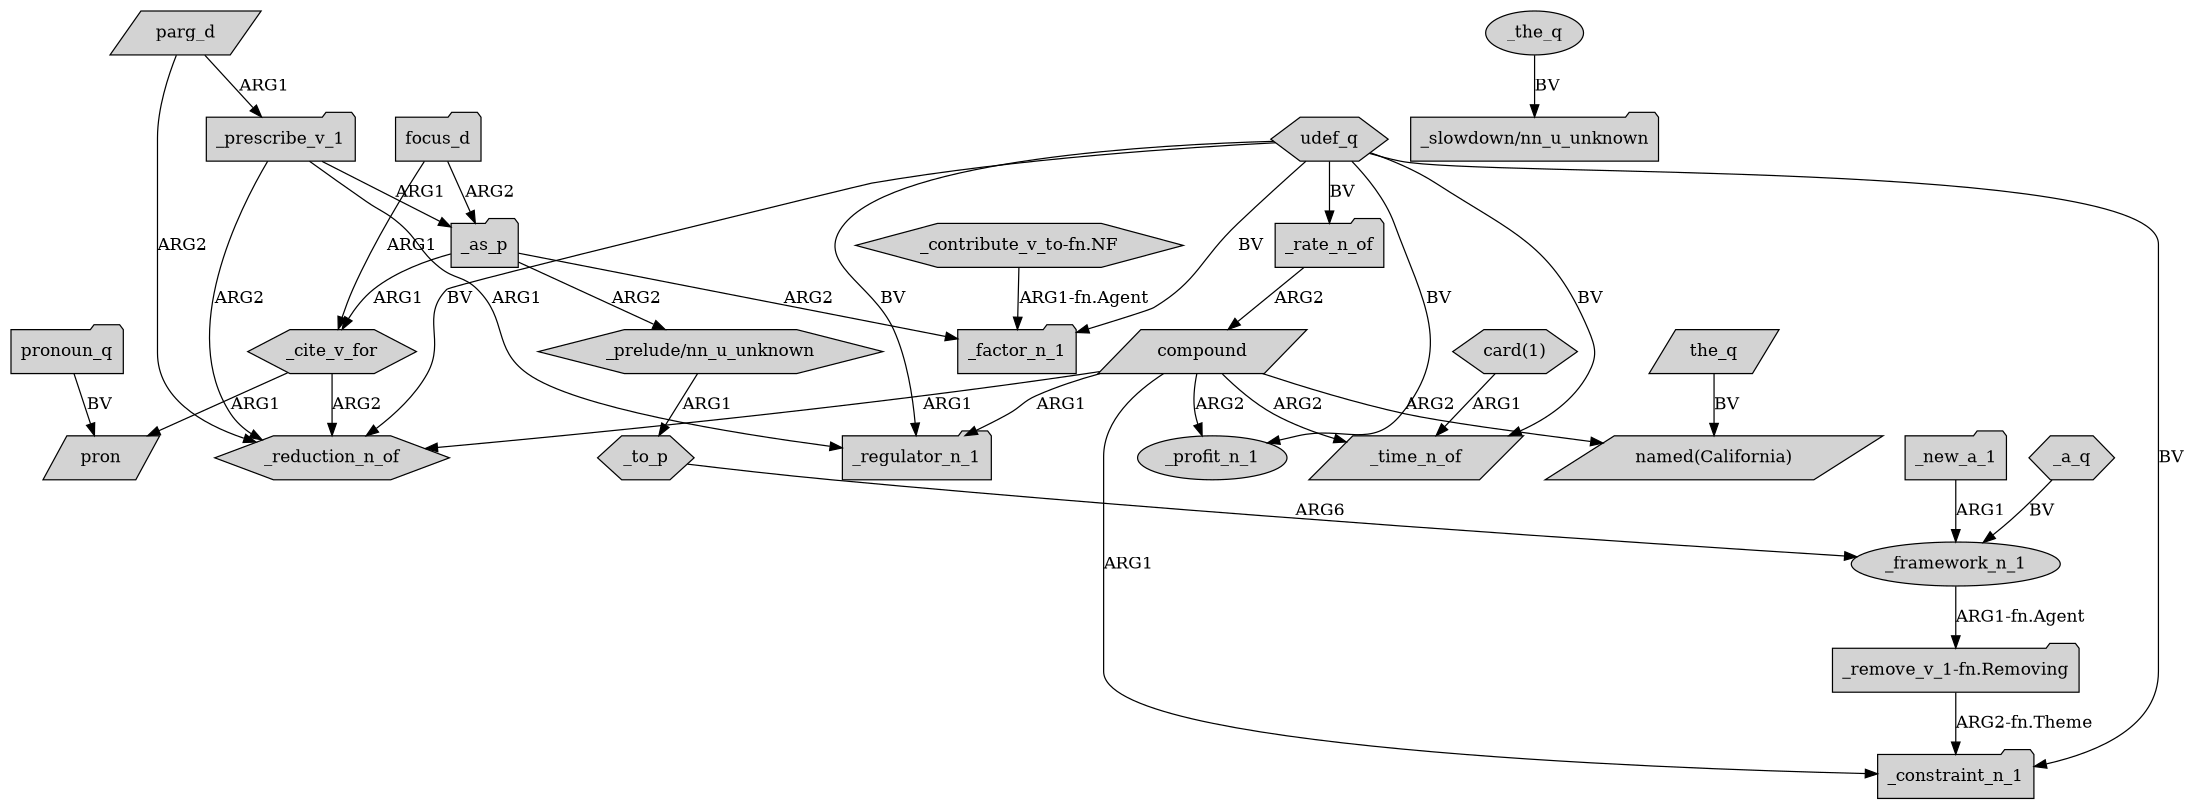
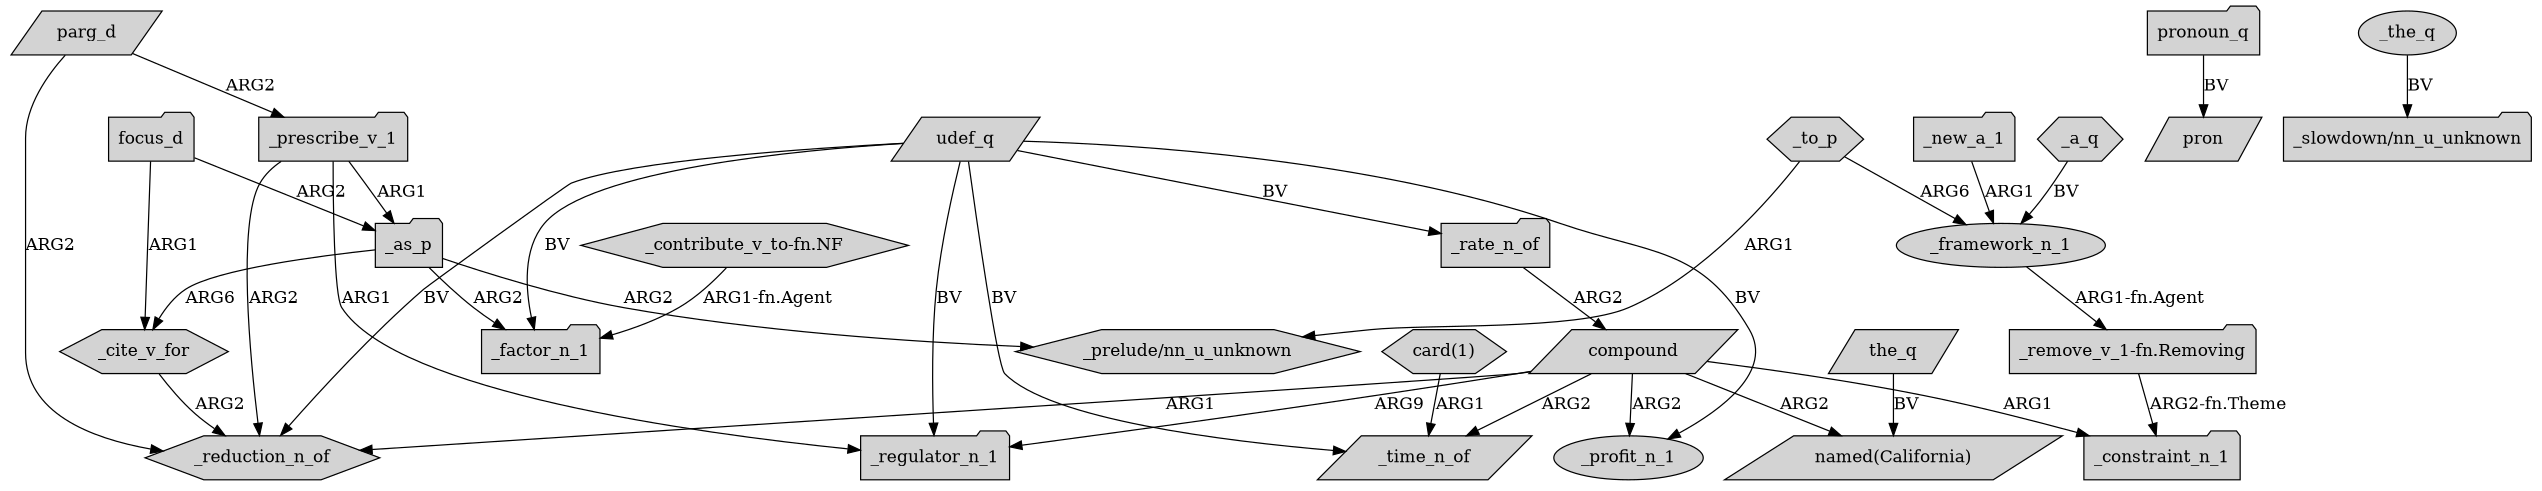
(264, 86) -> (251, 86)
(1329, 139) -> (966, 139)
(2061, 200) -> none
(399, 298) -> (211, 298)
(681, 400) -> (1572, 320)
(217, 405) -> none
(1062, 405) -> (1400, 405)
